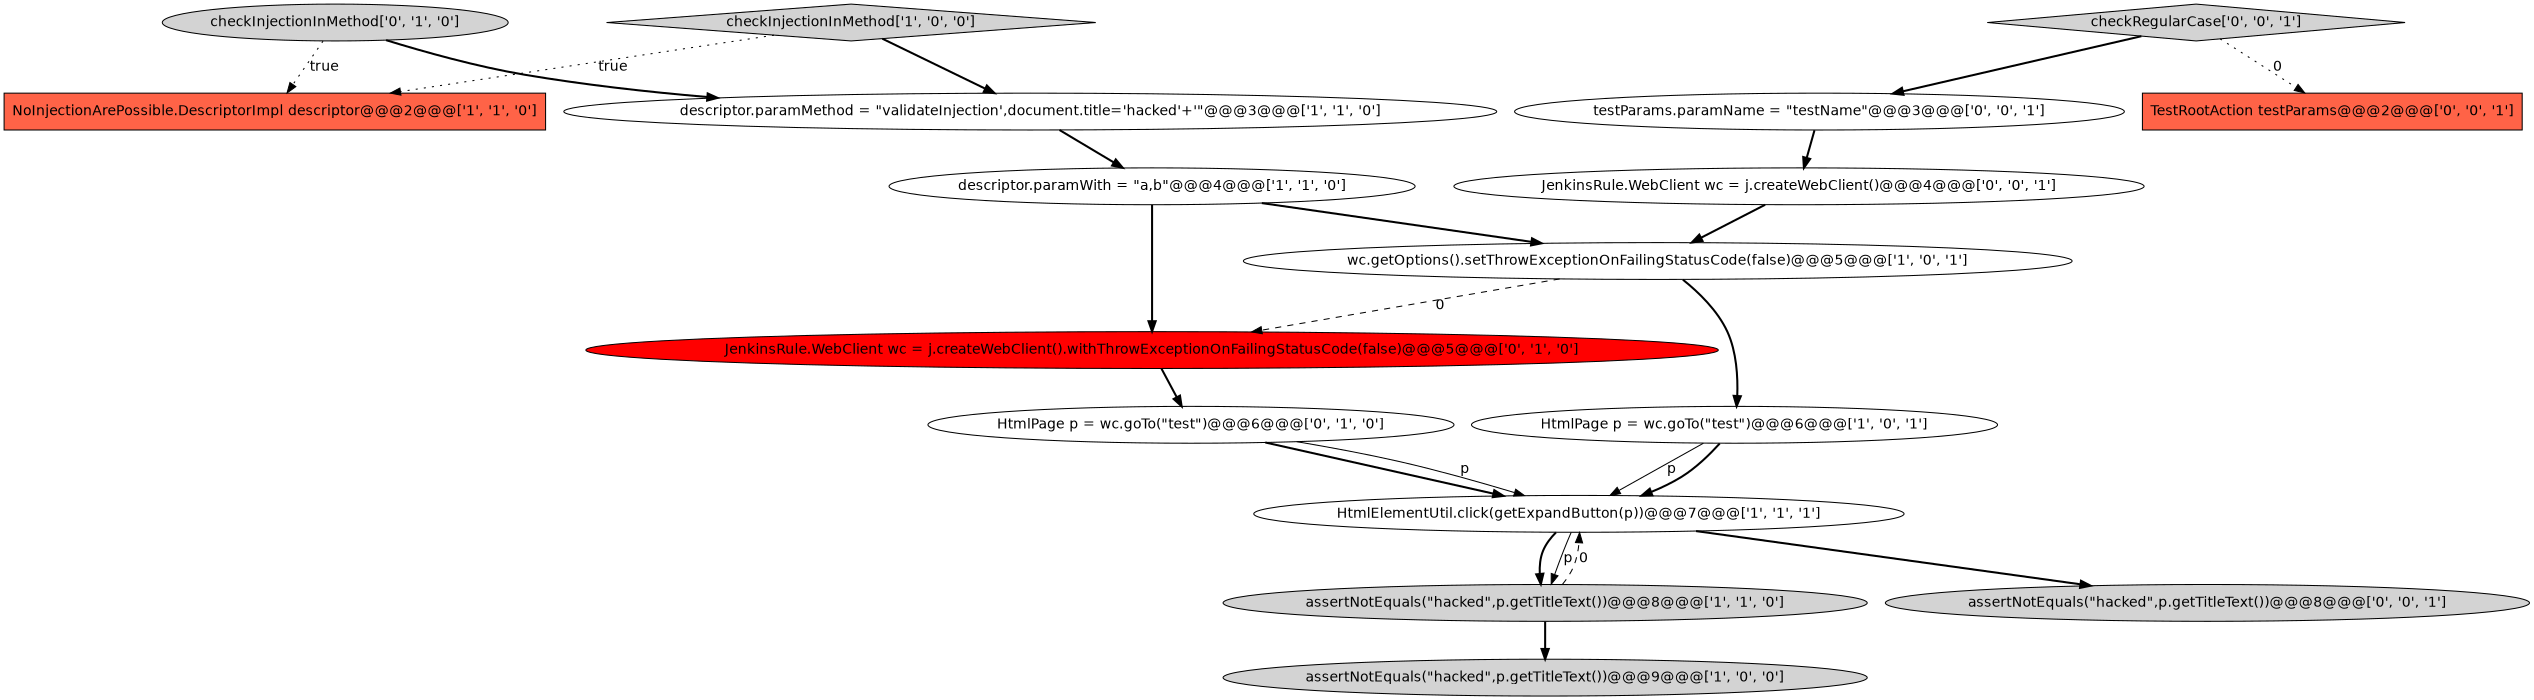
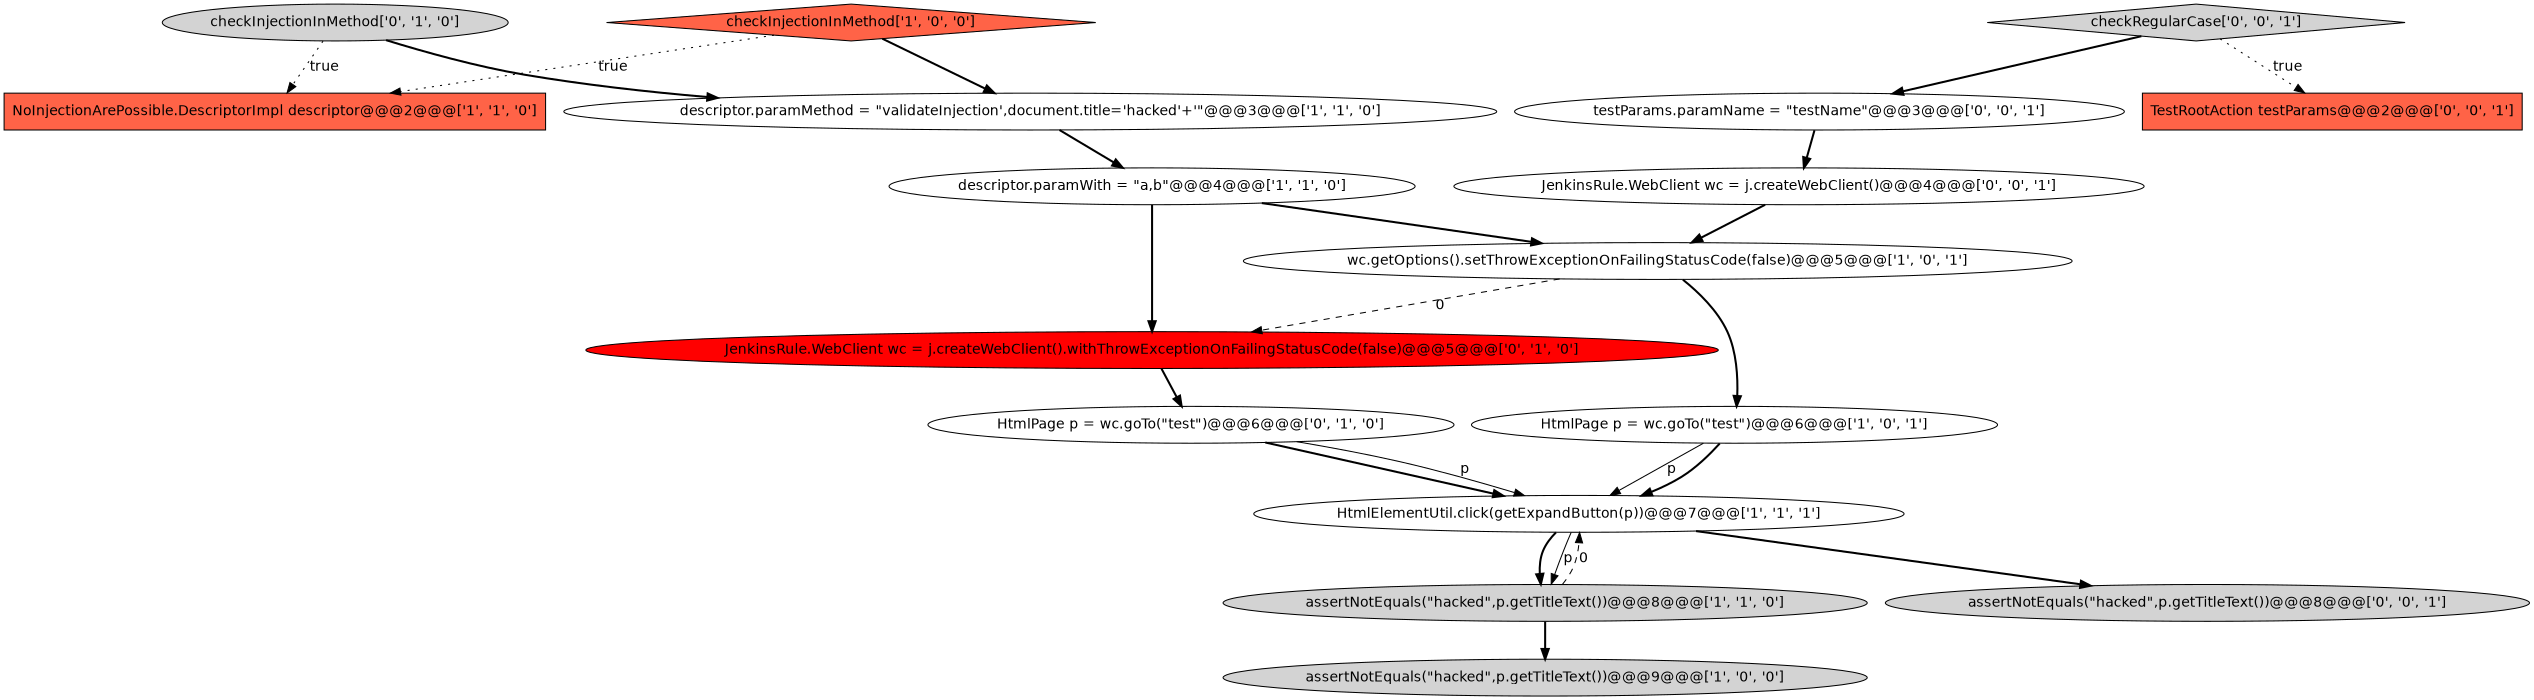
(851, 23) -> (851, 23)
(2278, 67) -> (2288, 67)
